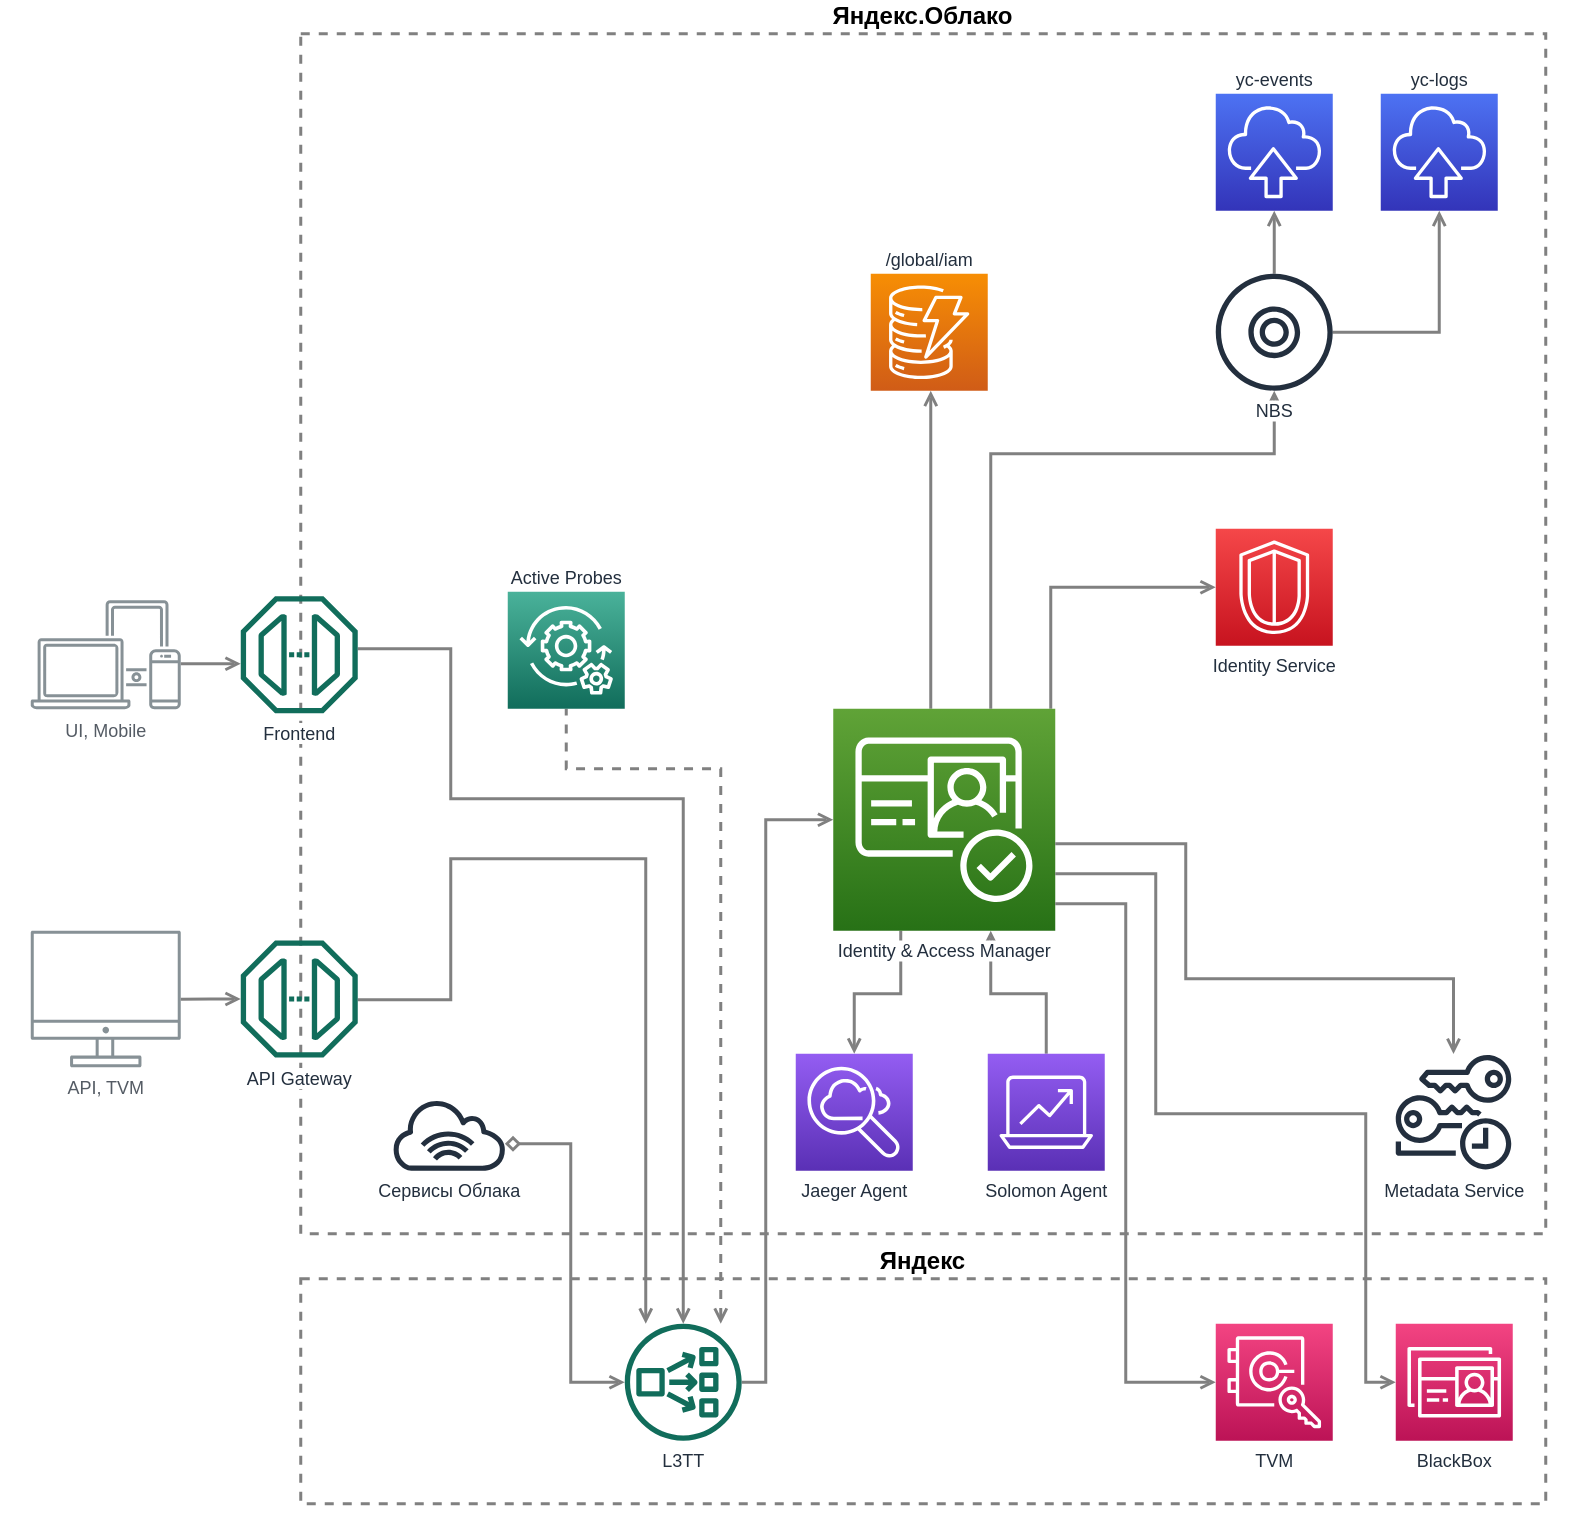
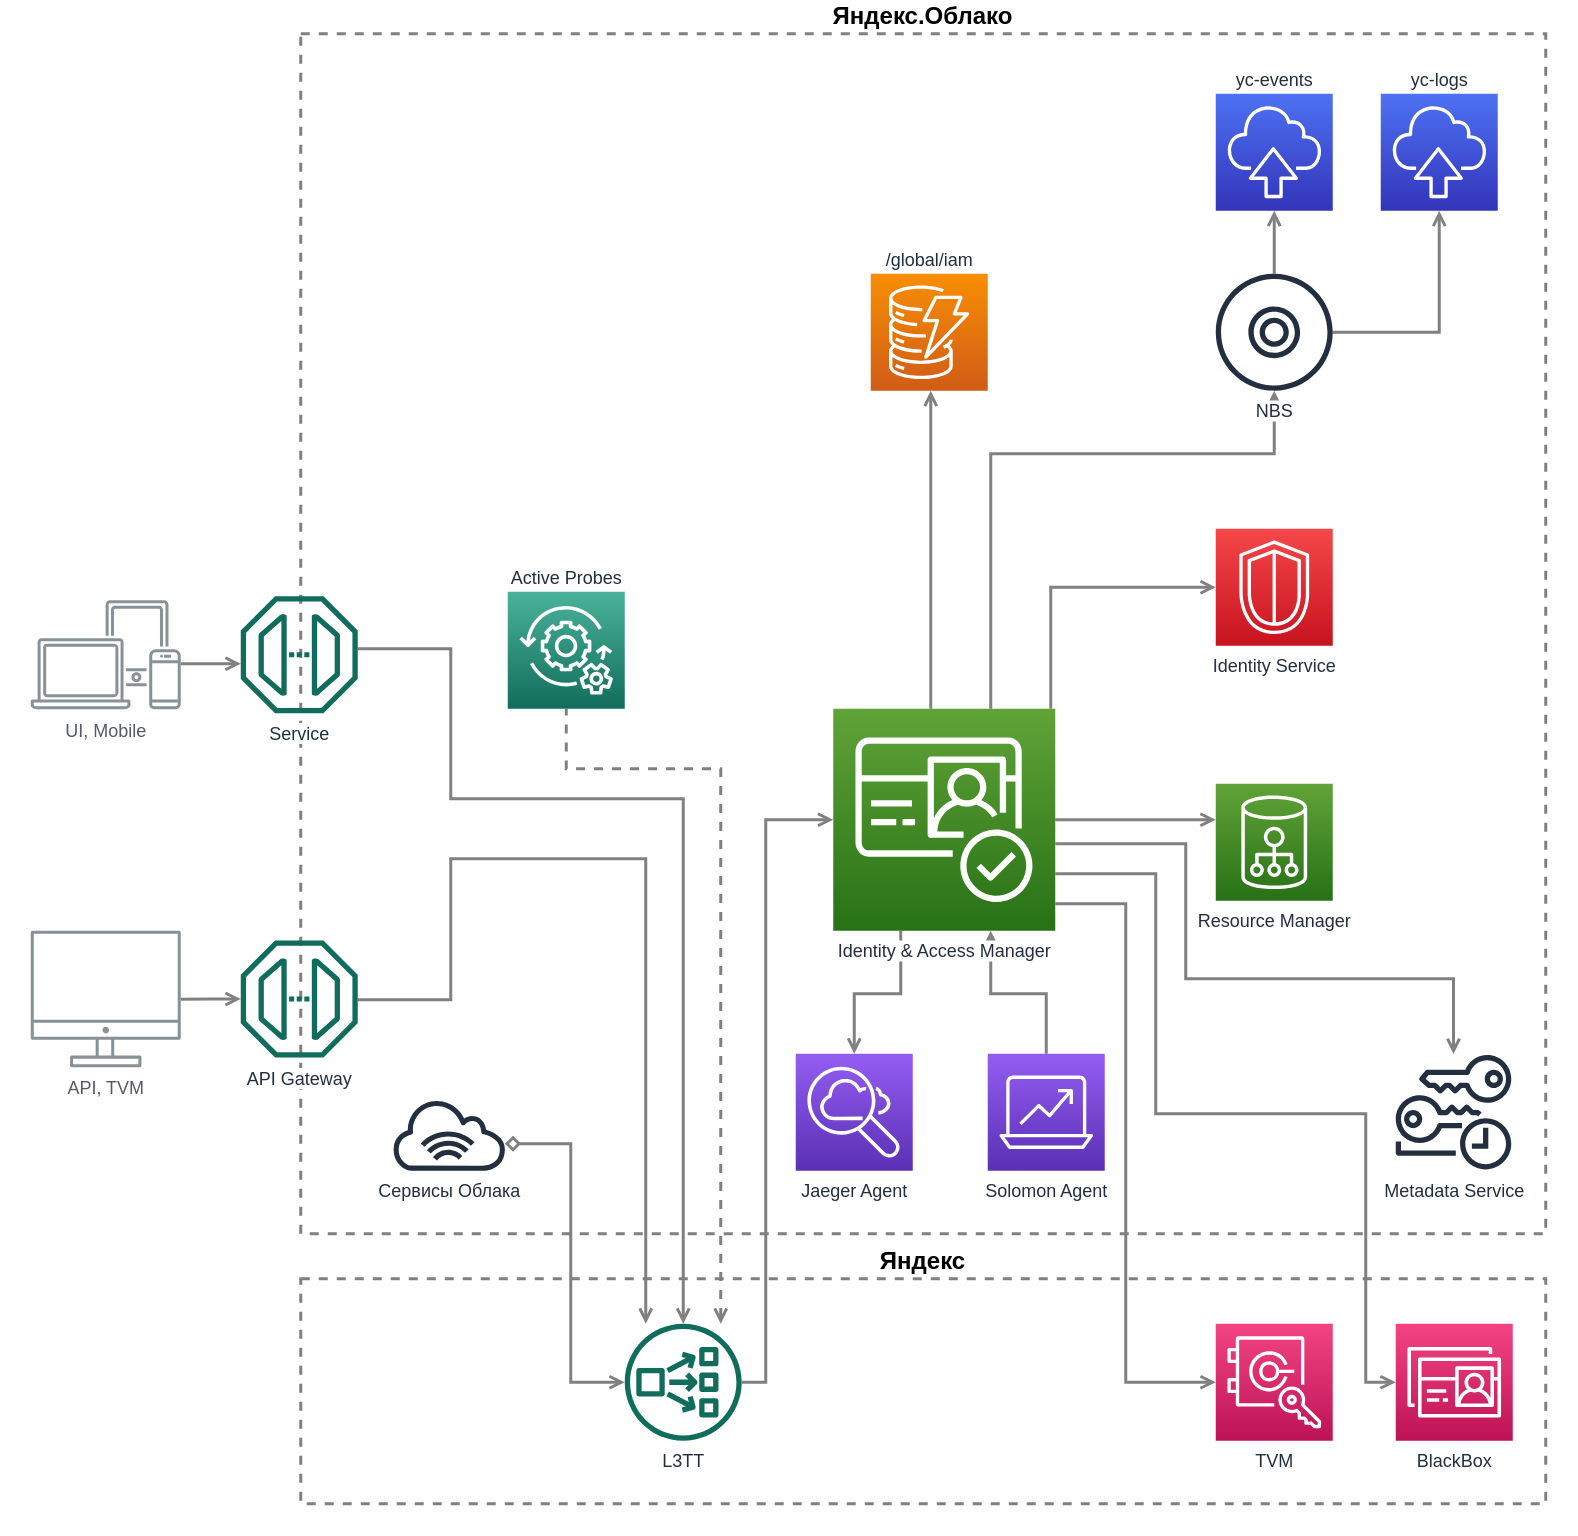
(300, 735) -> (300, 735)
none -> (1133, 820)
none -> (1274, 842)
